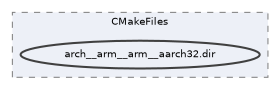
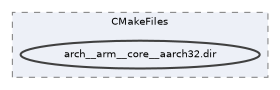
(140, 55) -> (140, 55)
